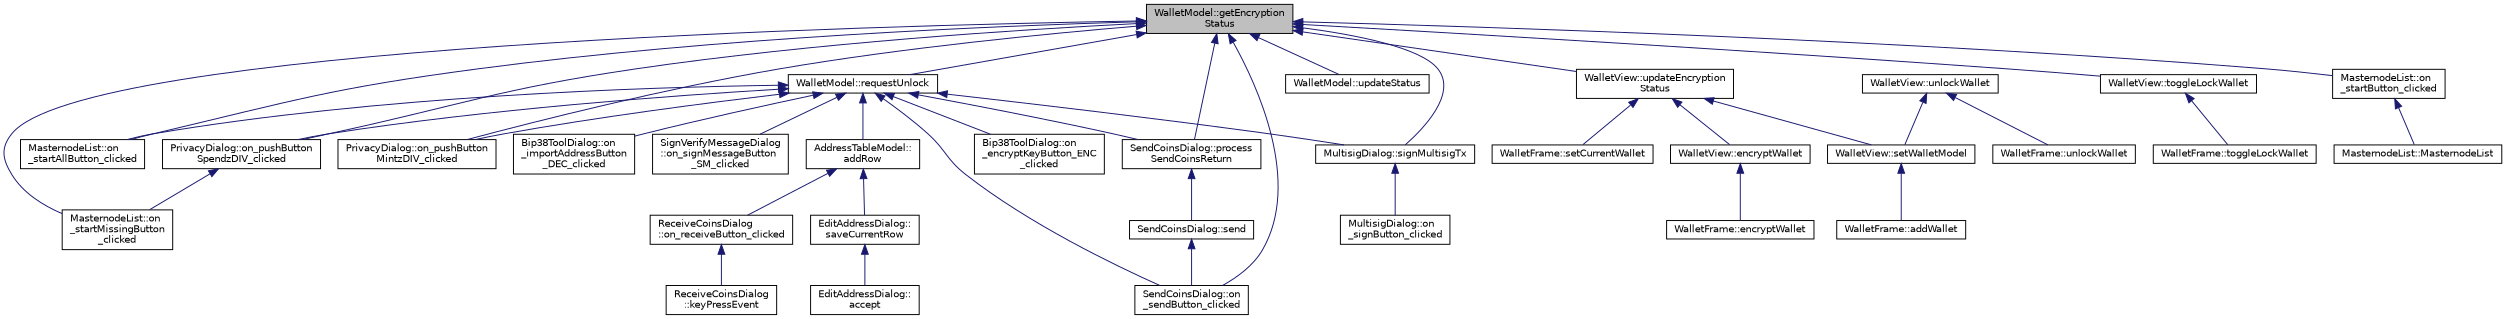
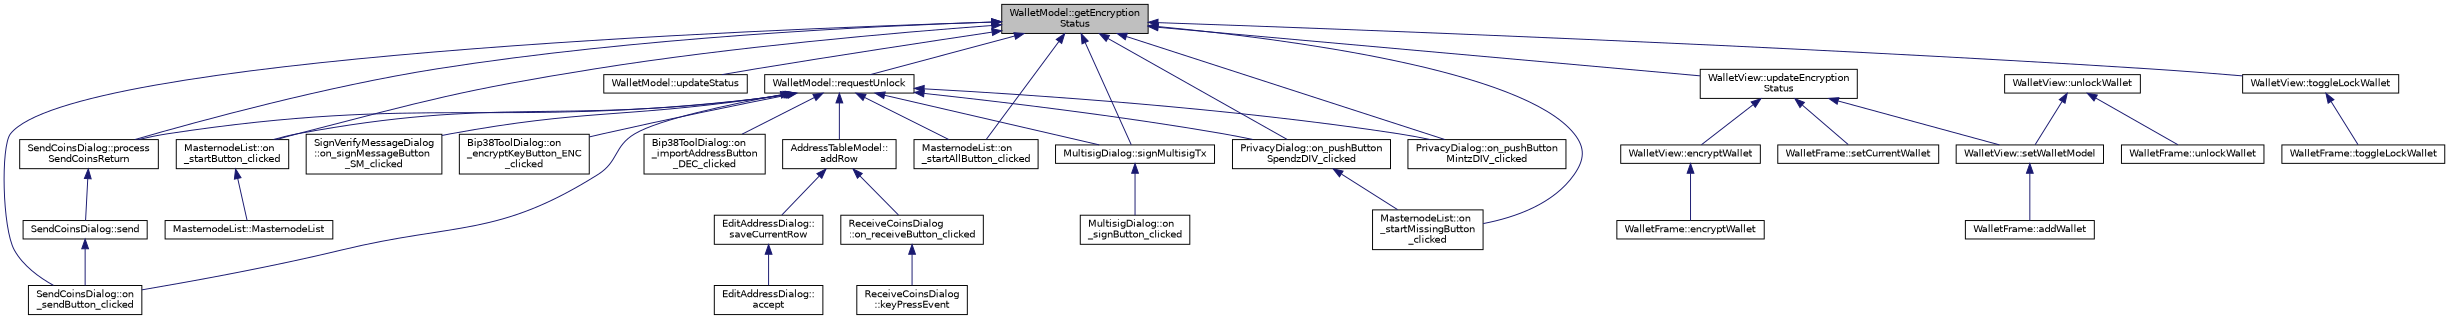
none -> (529, 112)
